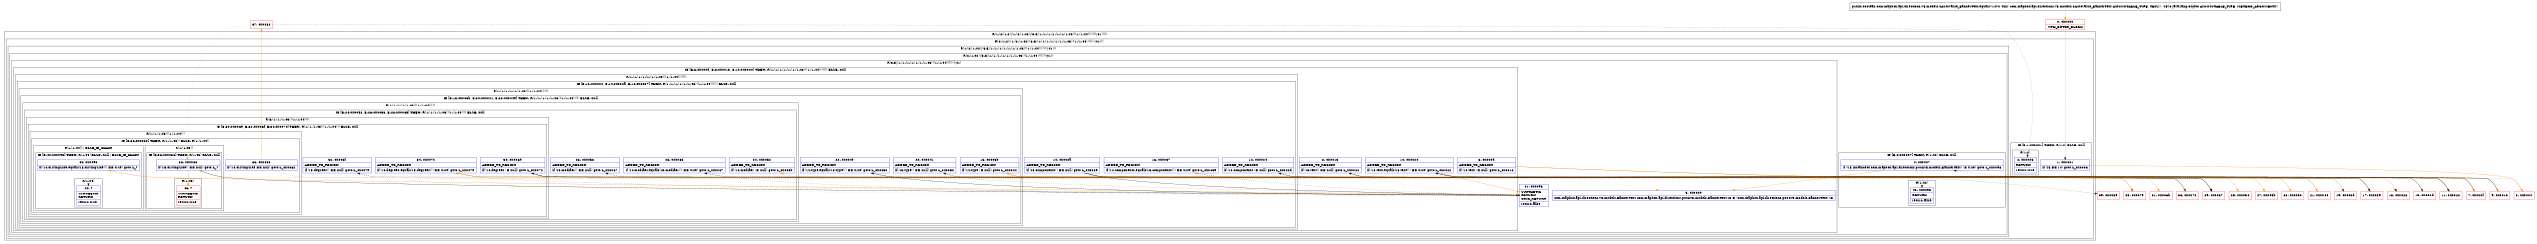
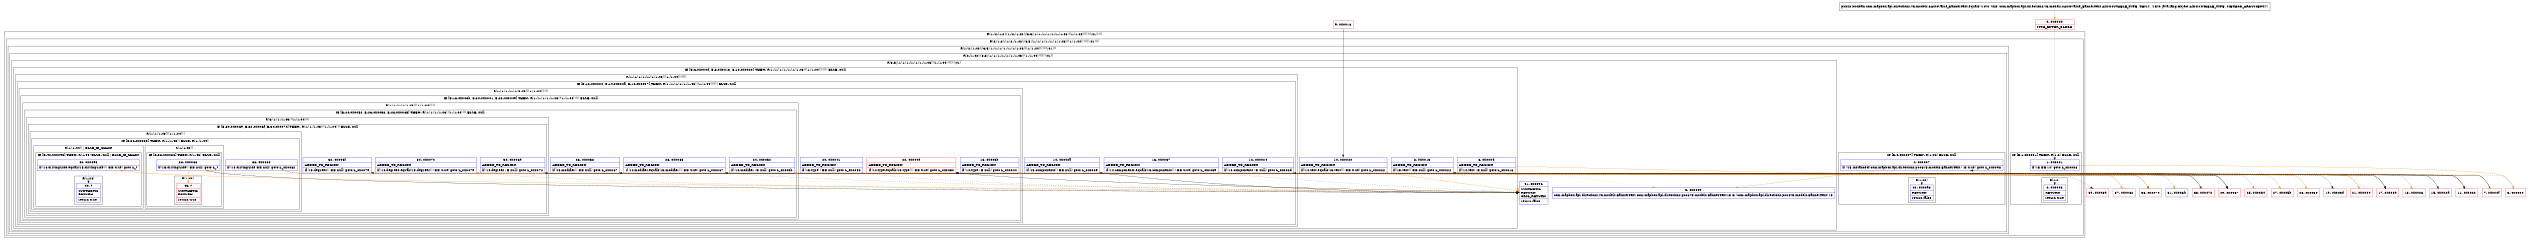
(1205, 26) -> (2055, 179)
(521, 91) -> (521, 91)
(845, 165) -> (911, 165)
(1647, 177) -> (1649, 173)
(1742, 177) -> (1760, 173)
(2009, 177) -> none
(2161, 195) -> (2177, 193)
